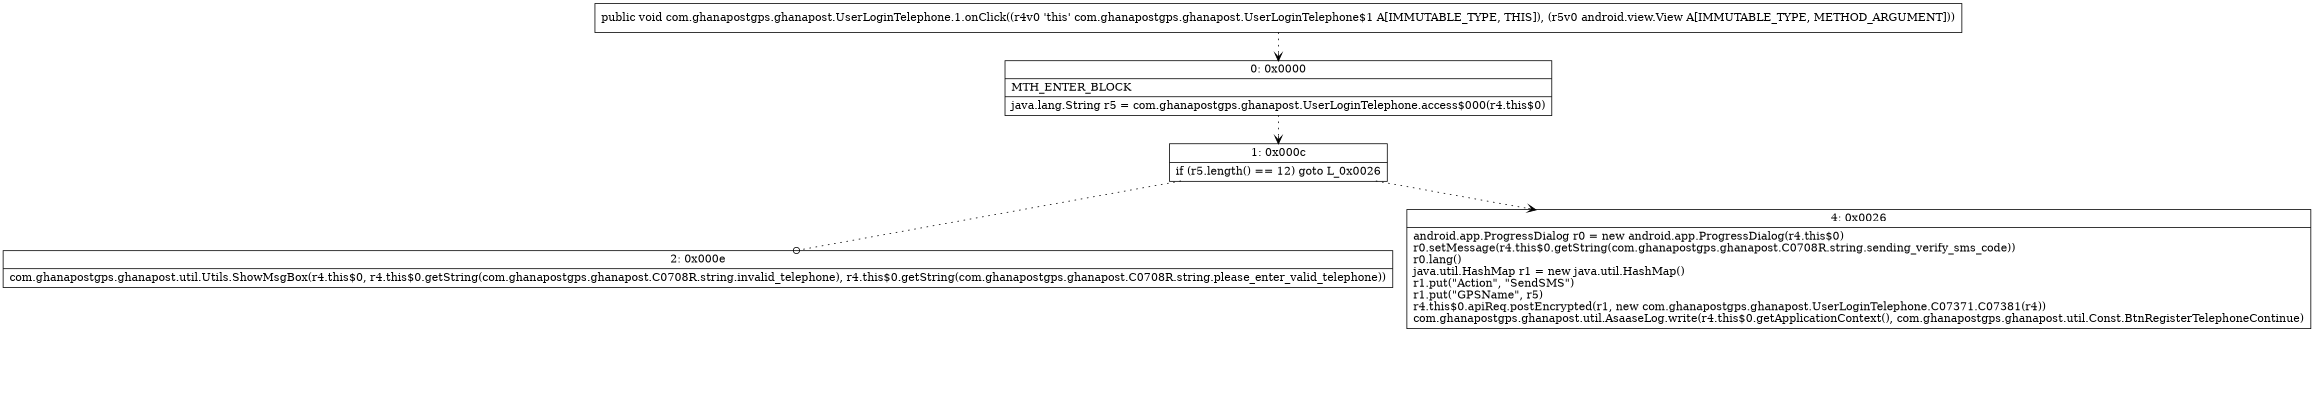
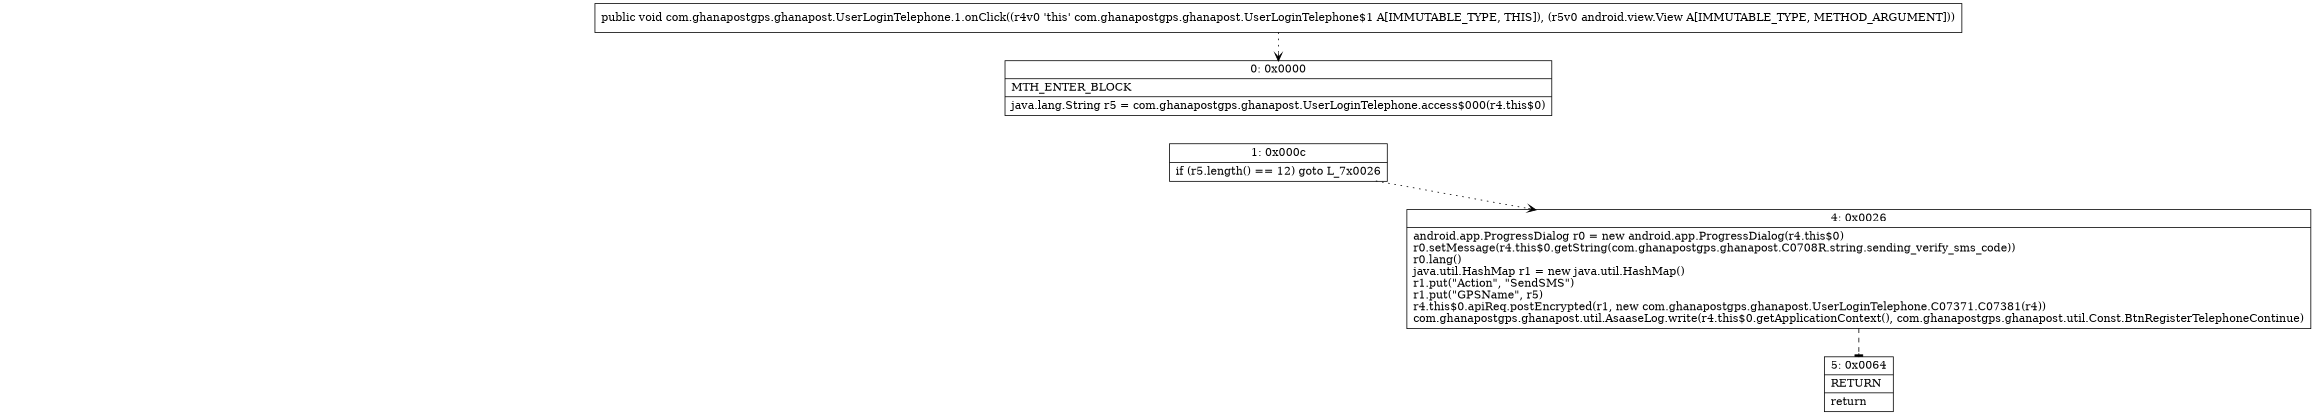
(1278, 126) -> none
(1278, 172) -> (1278, 172)
(698, 269) -> none
none -> (1859, 384)
